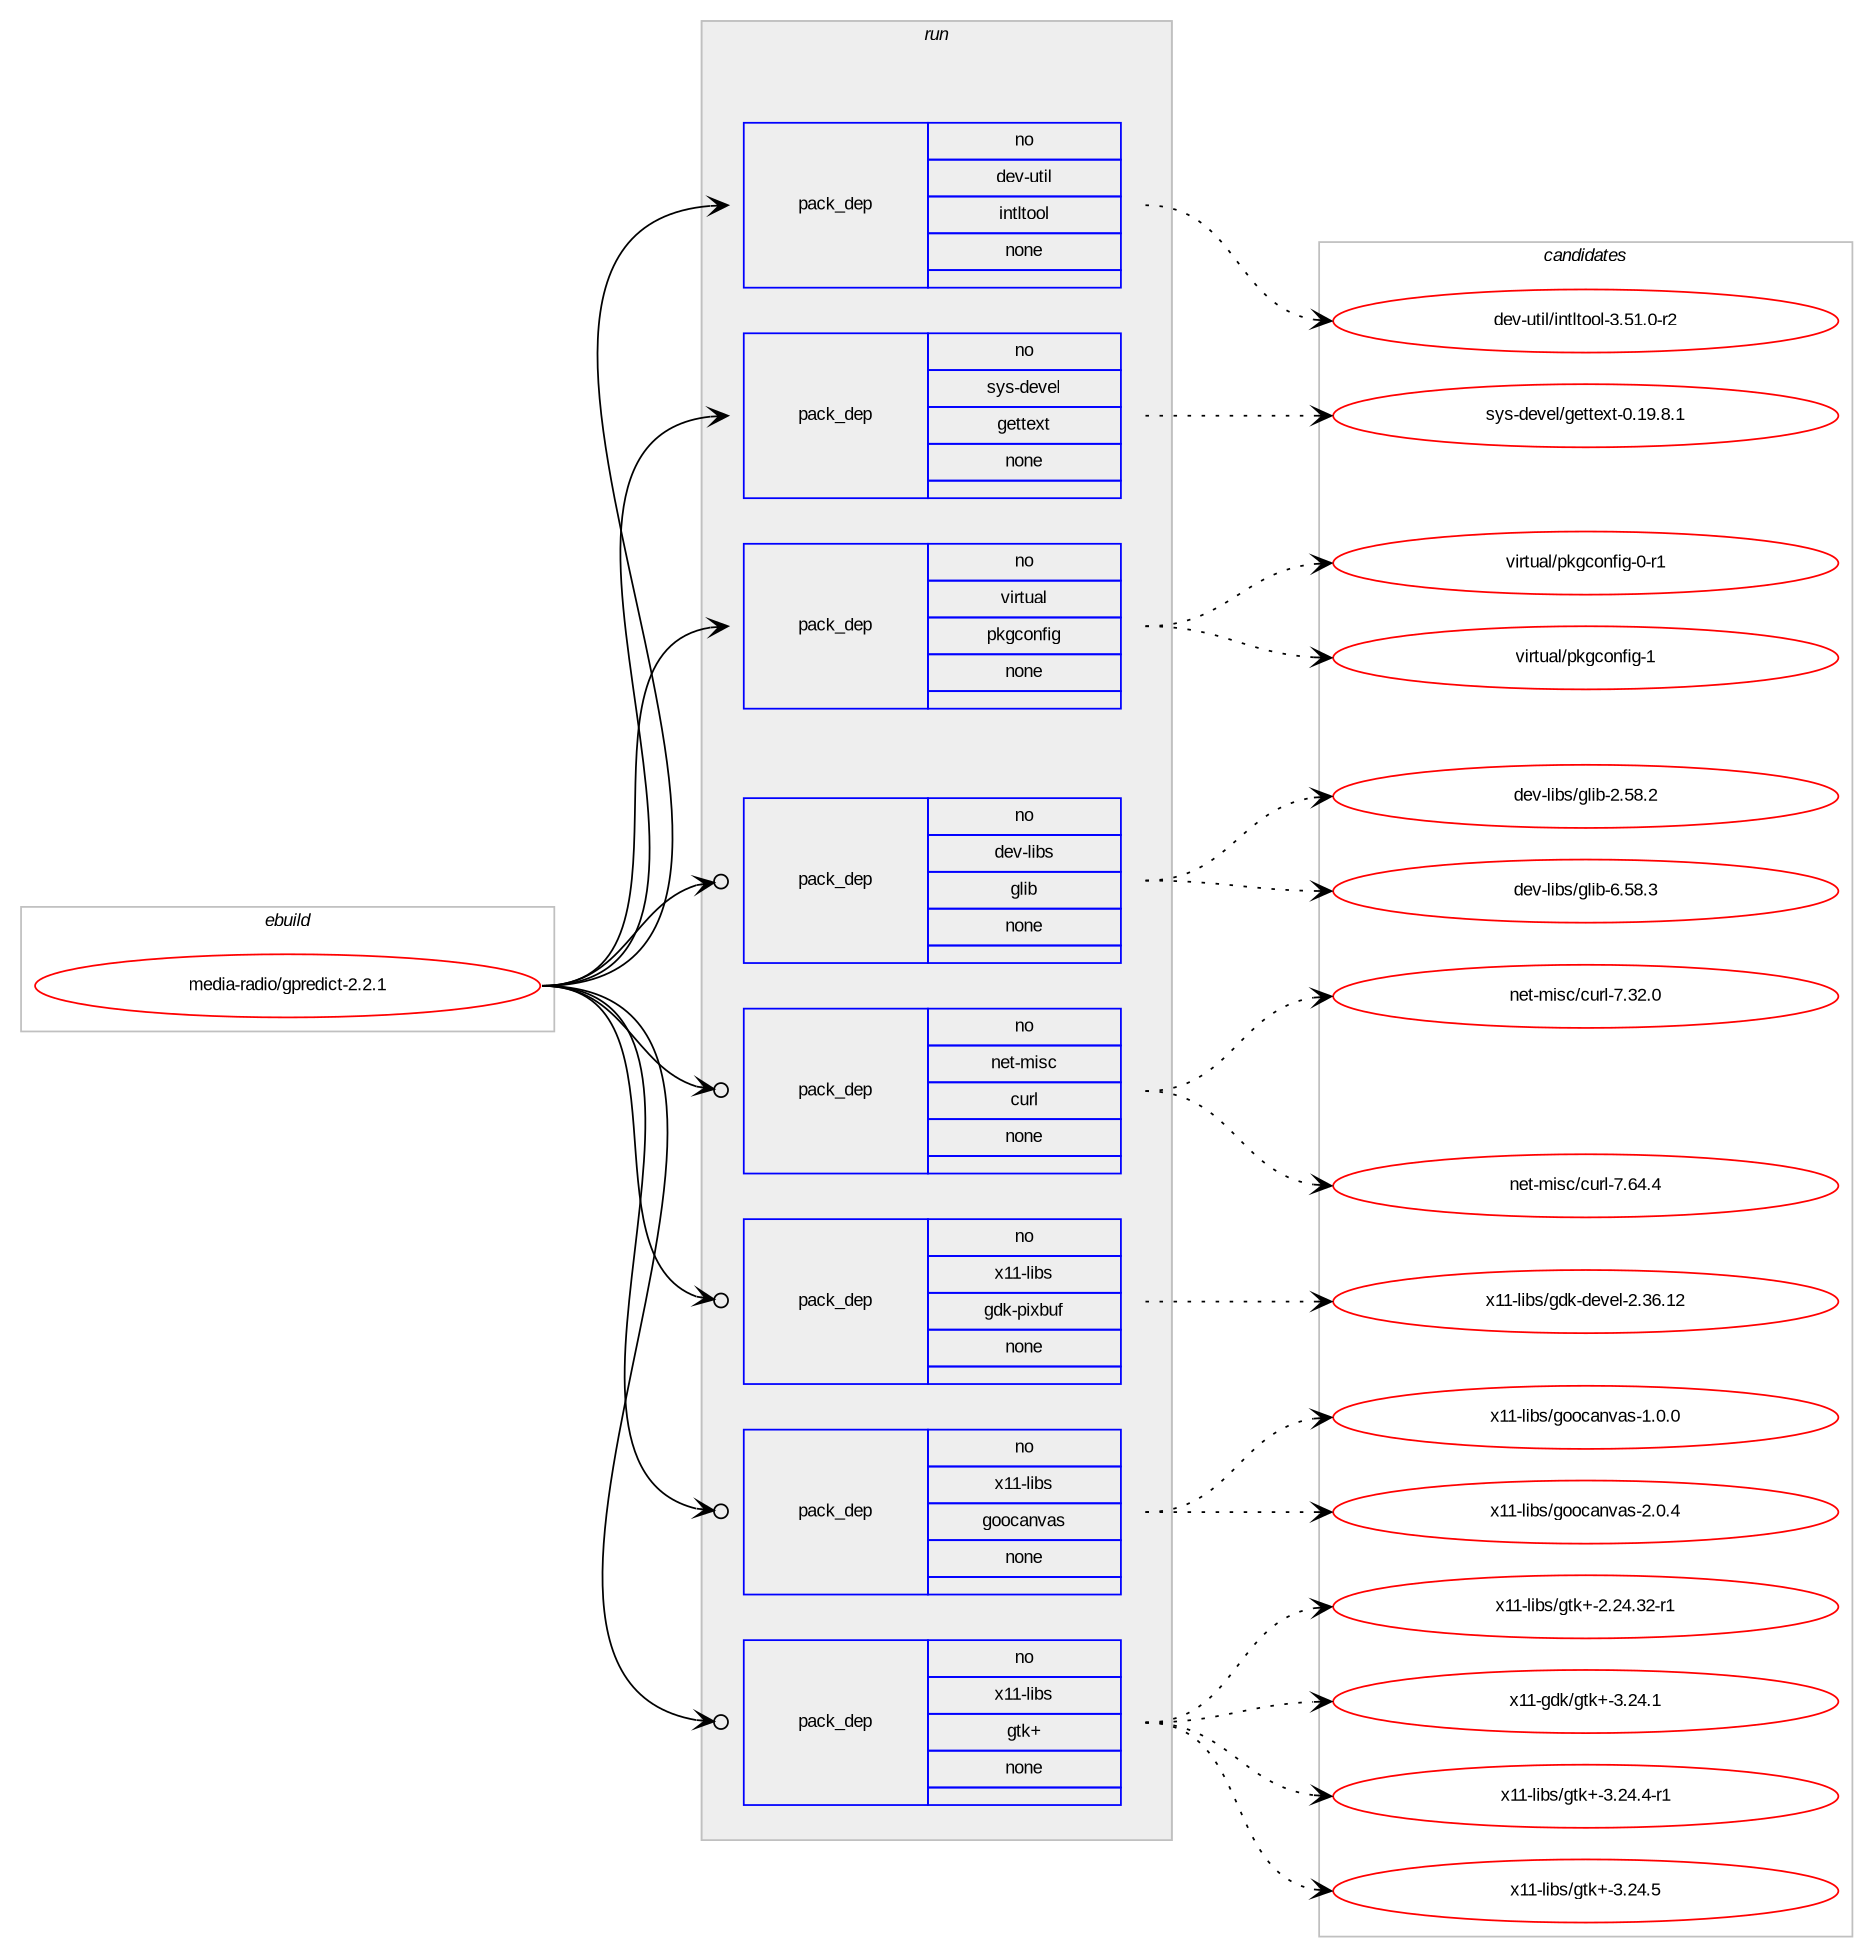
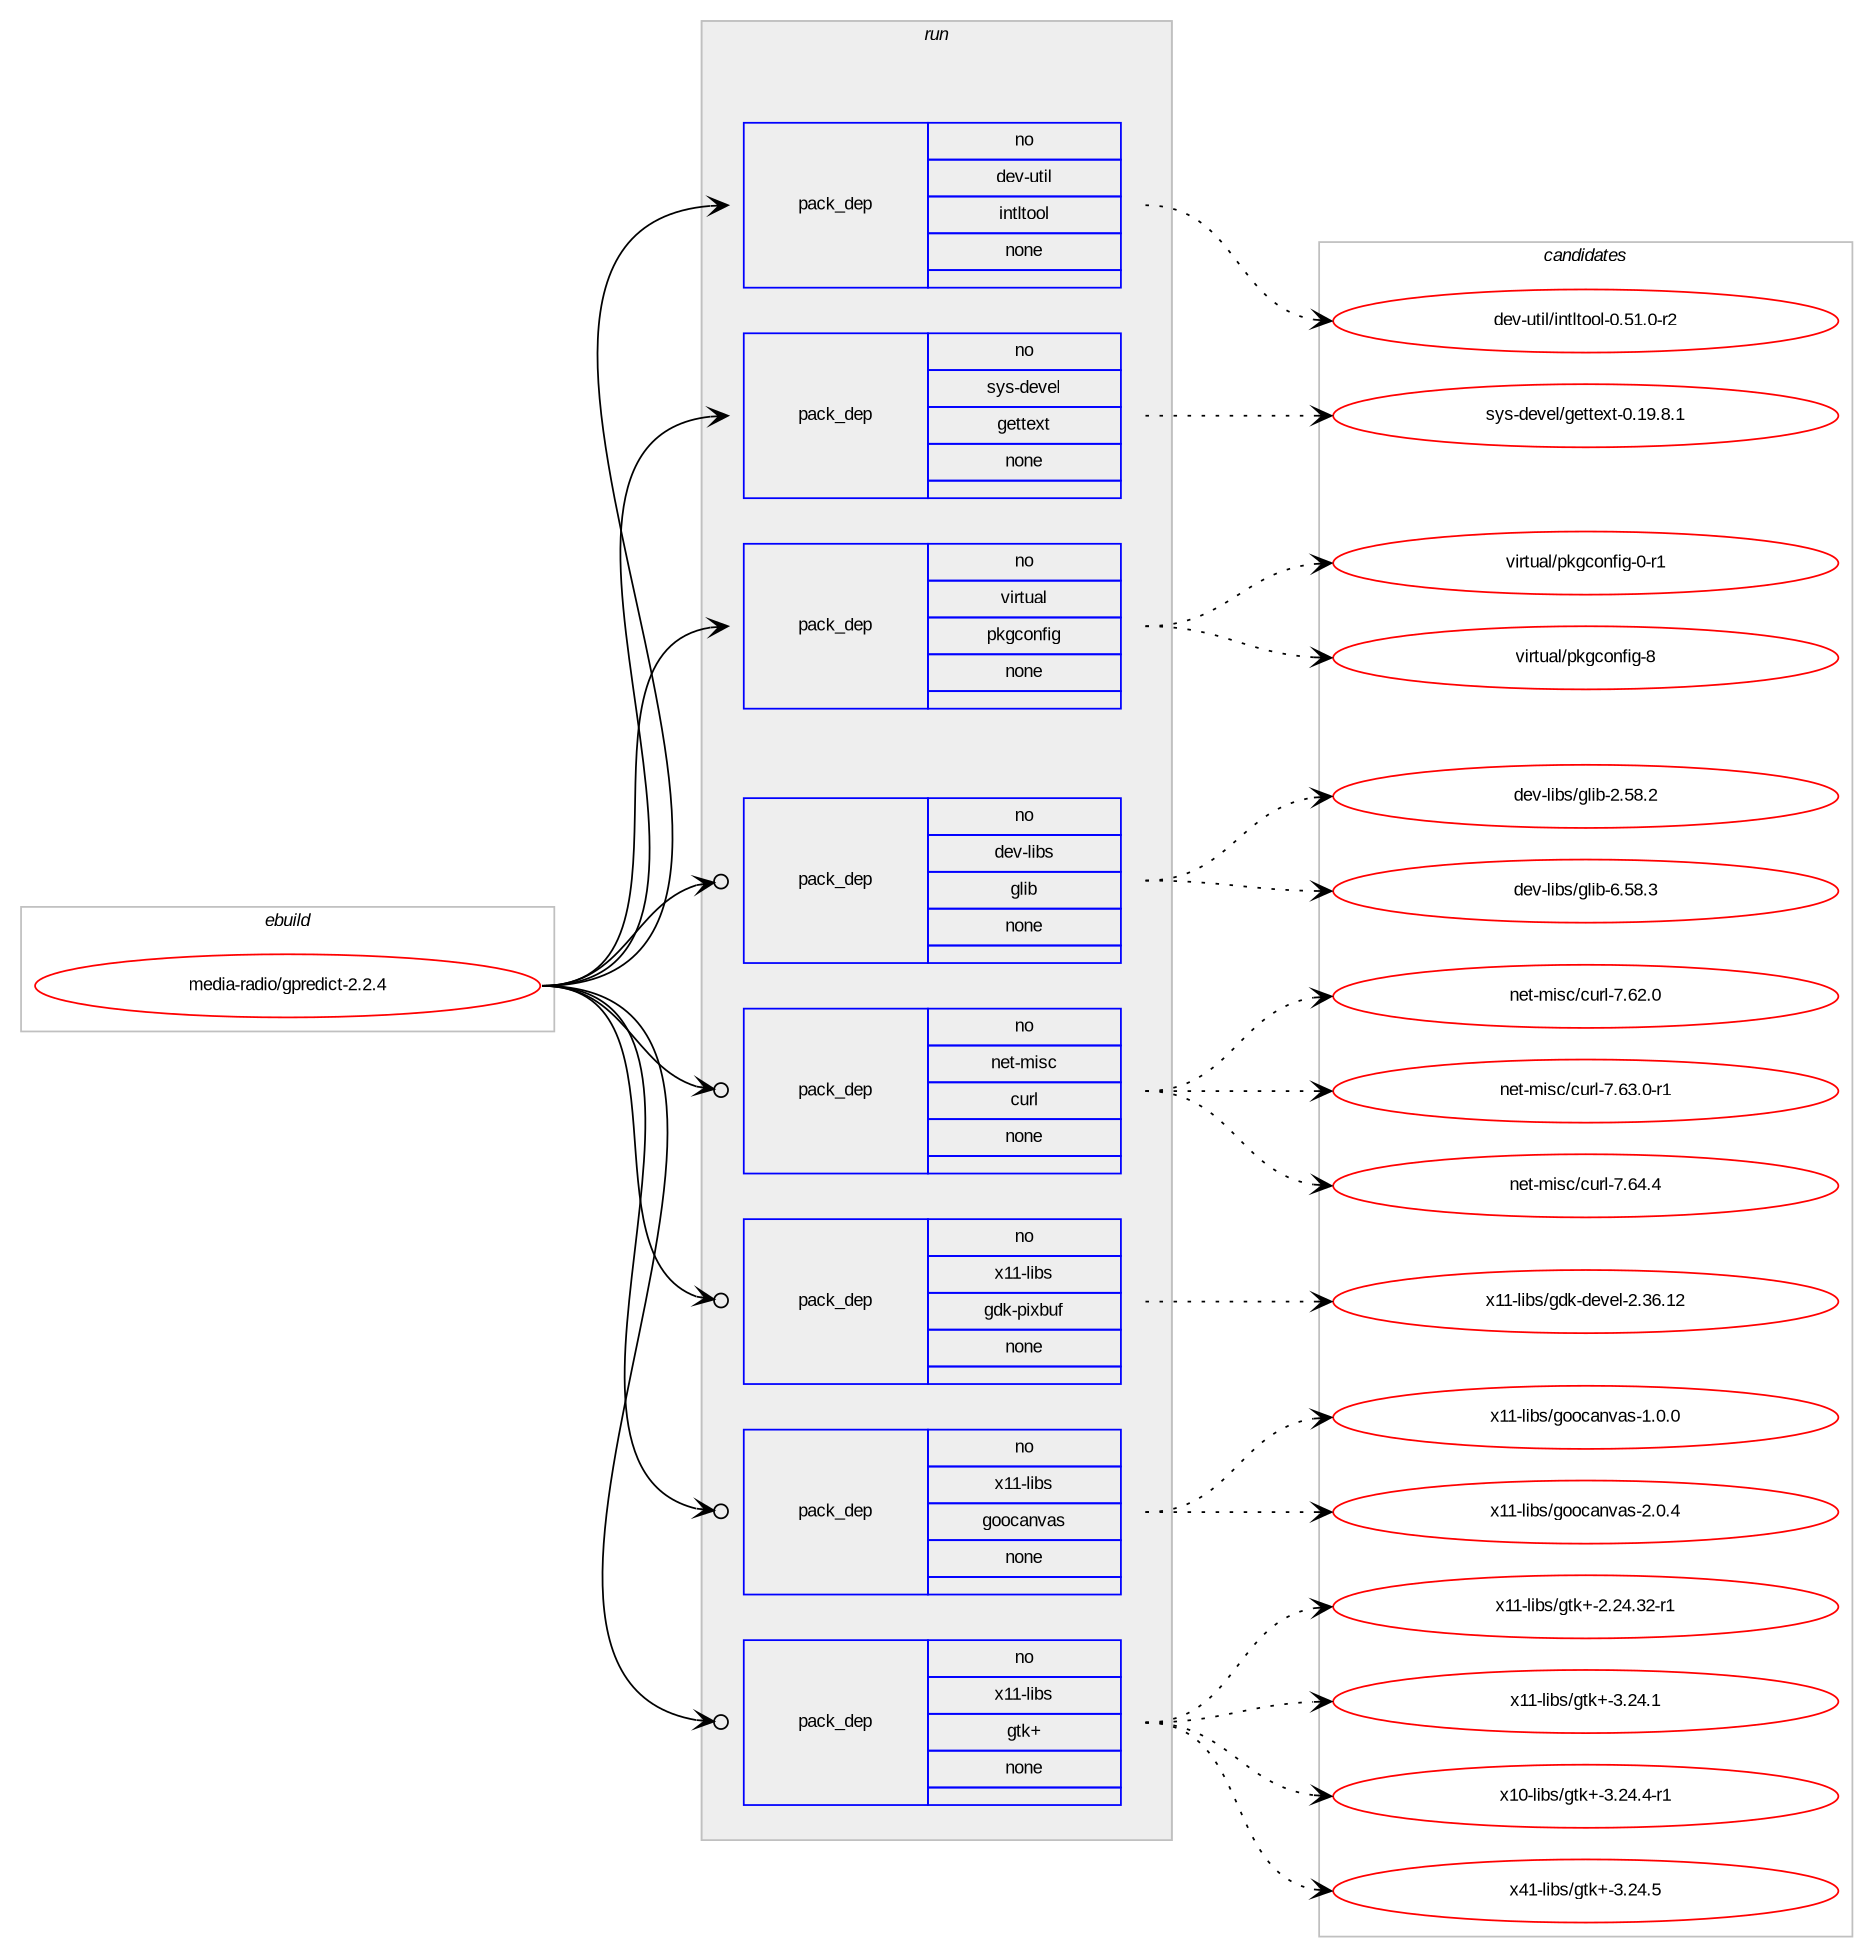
(1586, 321) -> (1586, 321)
(1586, 658) -> (1586, 658)
(288, 986) -> (288, 986)
(1586, 996) -> (1586, 996)
none -> (1586, 1091)
(1586, 1702) -> (1586, 1702)
(1586, 1796) -> (1586, 1796)
(1586, 1891) -> (1586, 1891)
